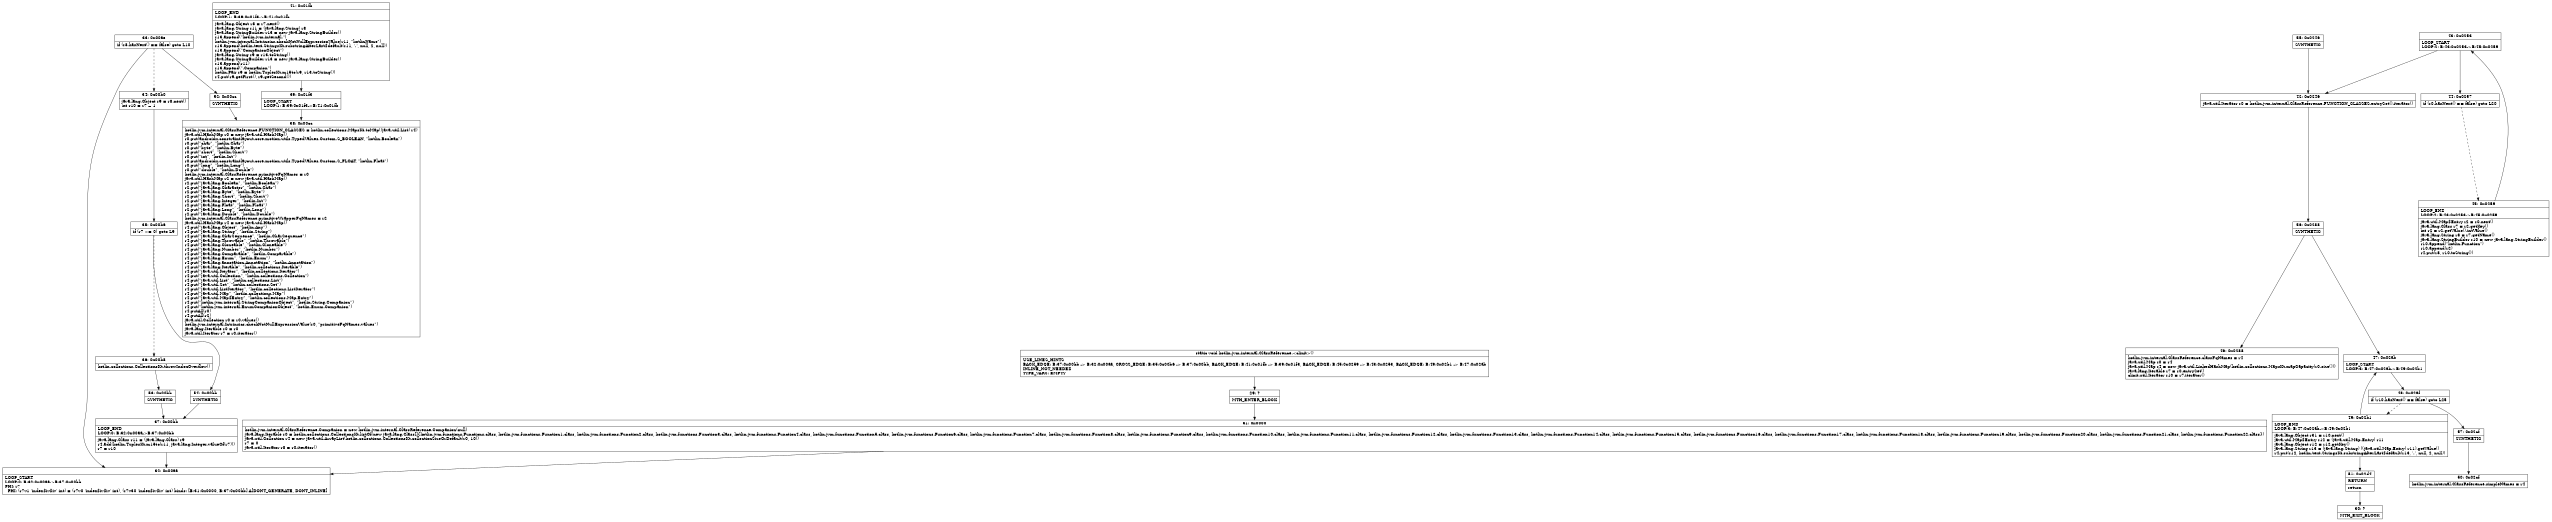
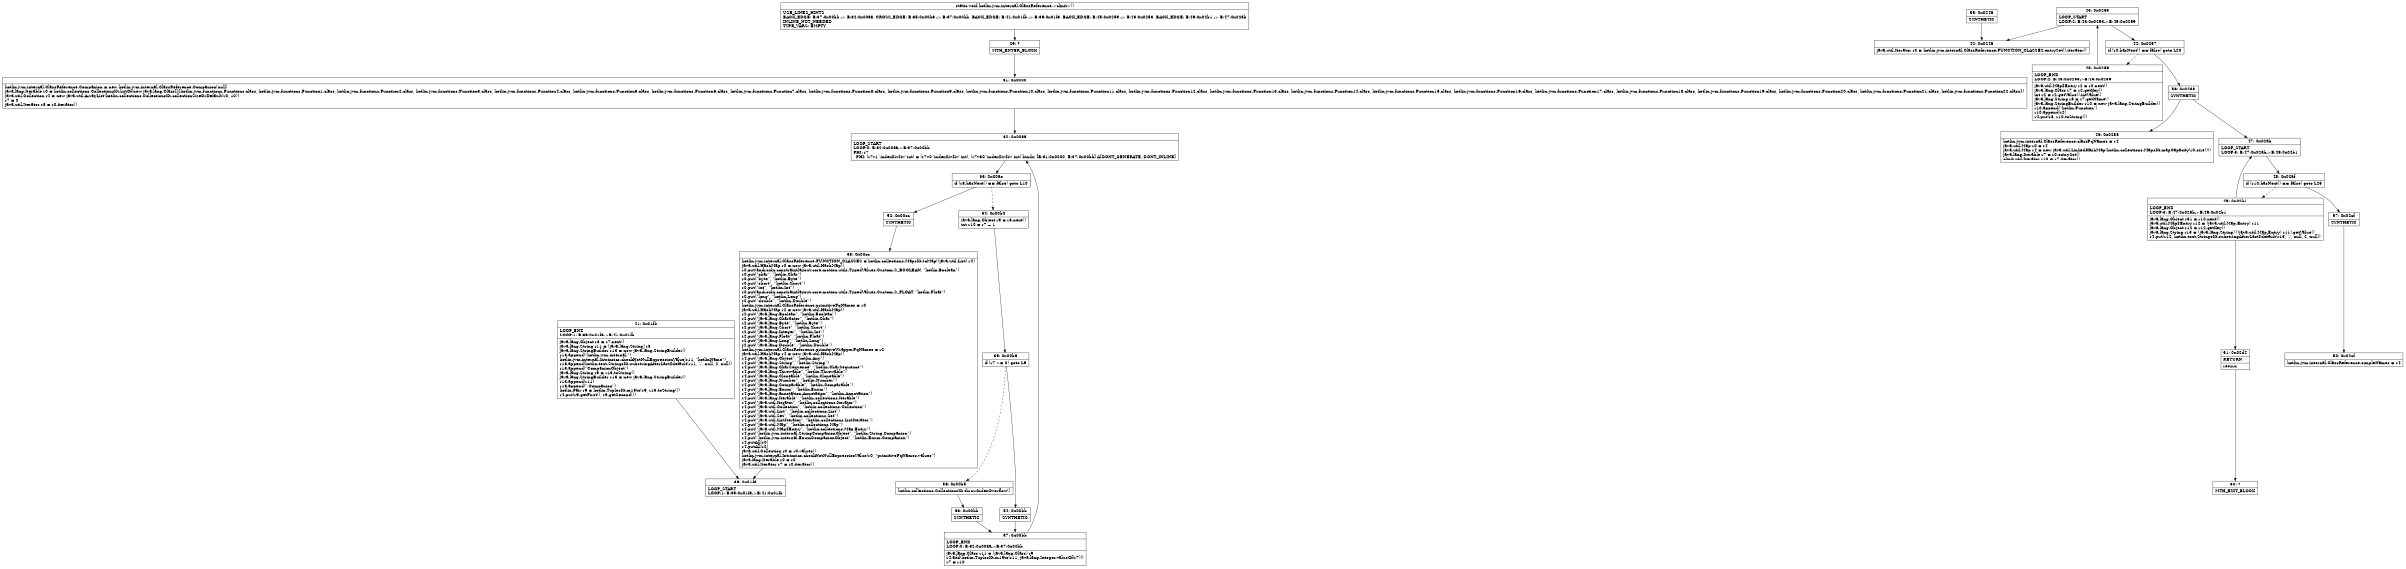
(301, 113) -> (759, 472)
(2308, 163) -> (2168, 67)
(87, 253) -> (1002, 166)
